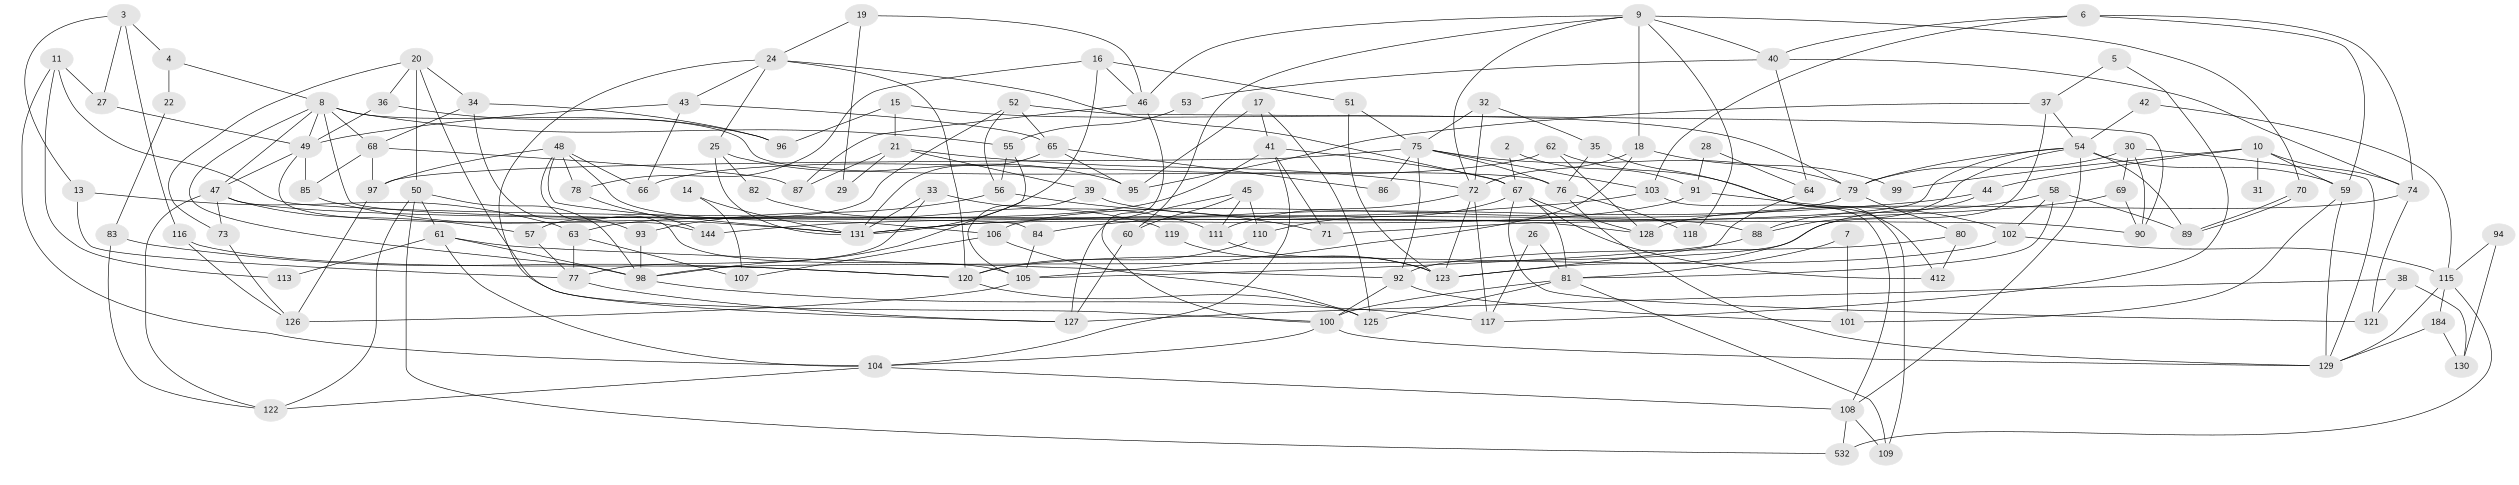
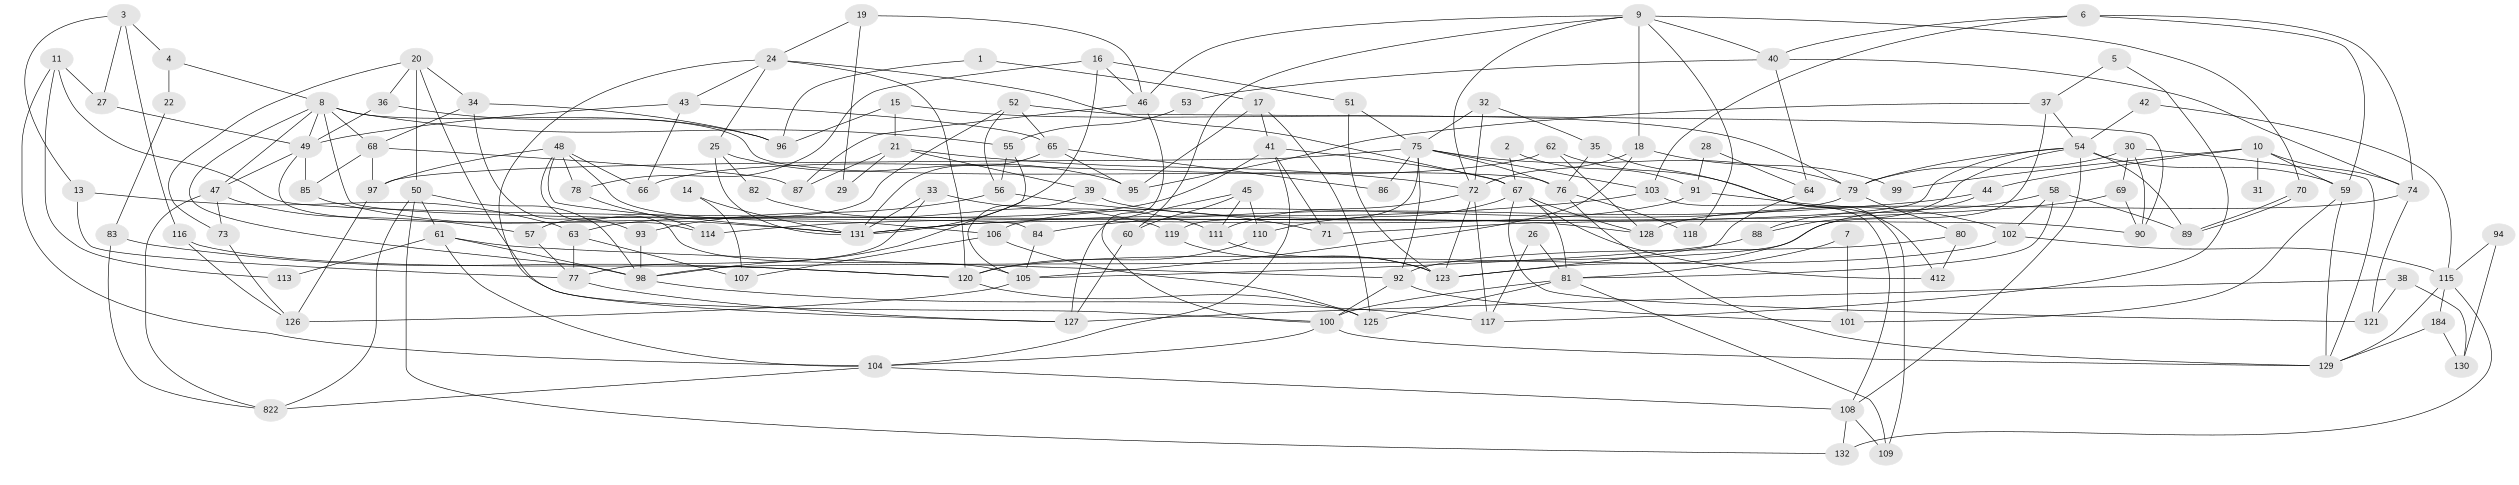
none -> (980, 59)
(985, 218) -> none
none -> (1320, 220)
(708, 235) -> (708, 235)
(271, 410) -> (271, 410)
(1842, 454) -> (1842, 454)
